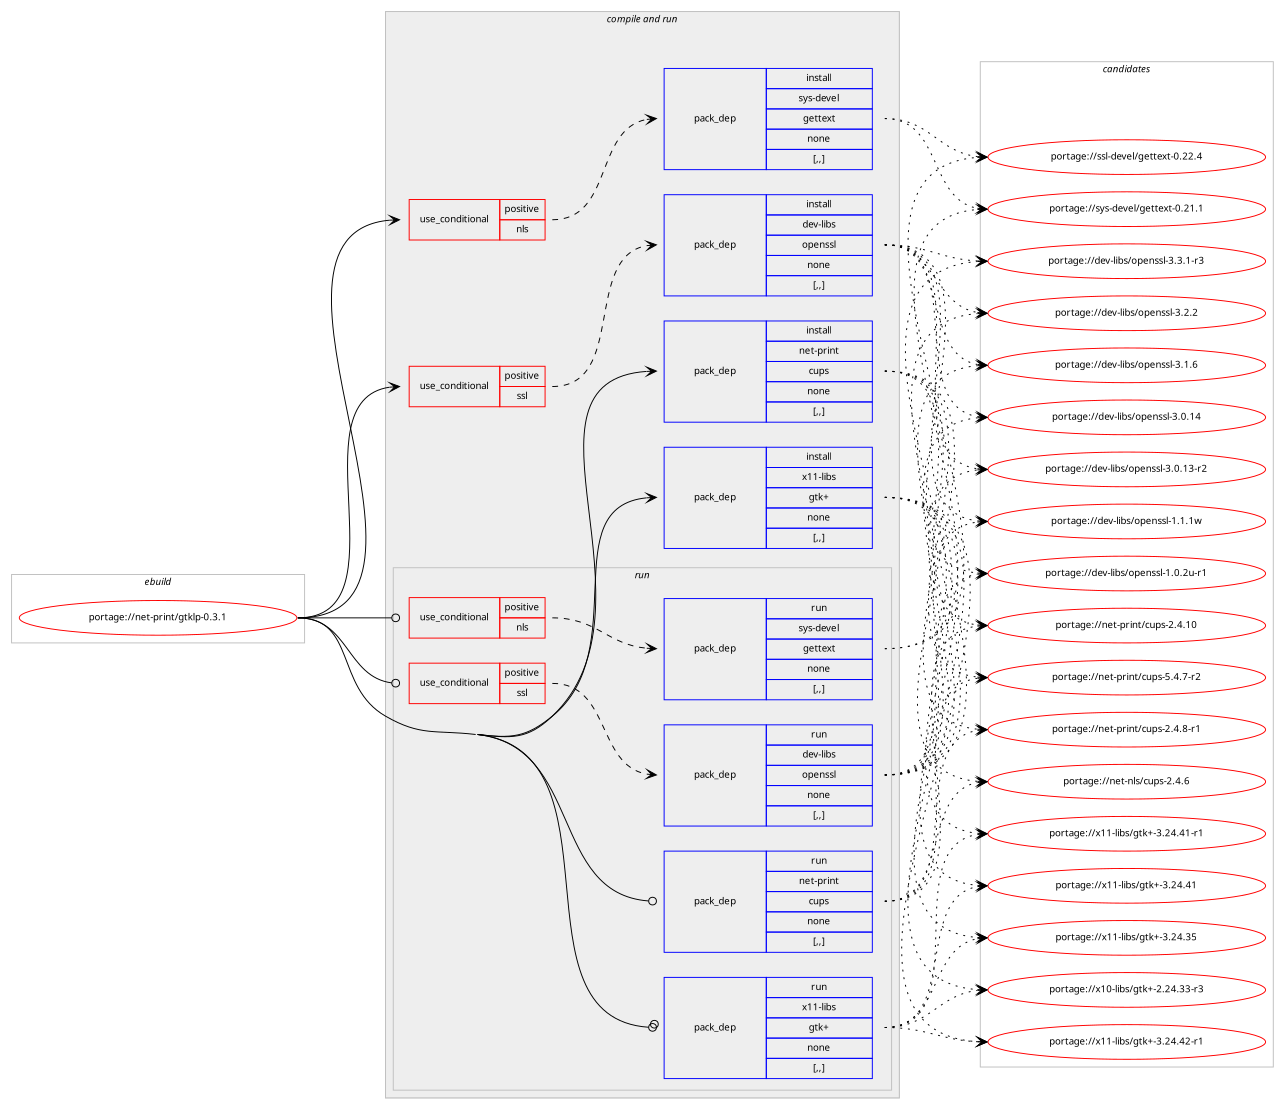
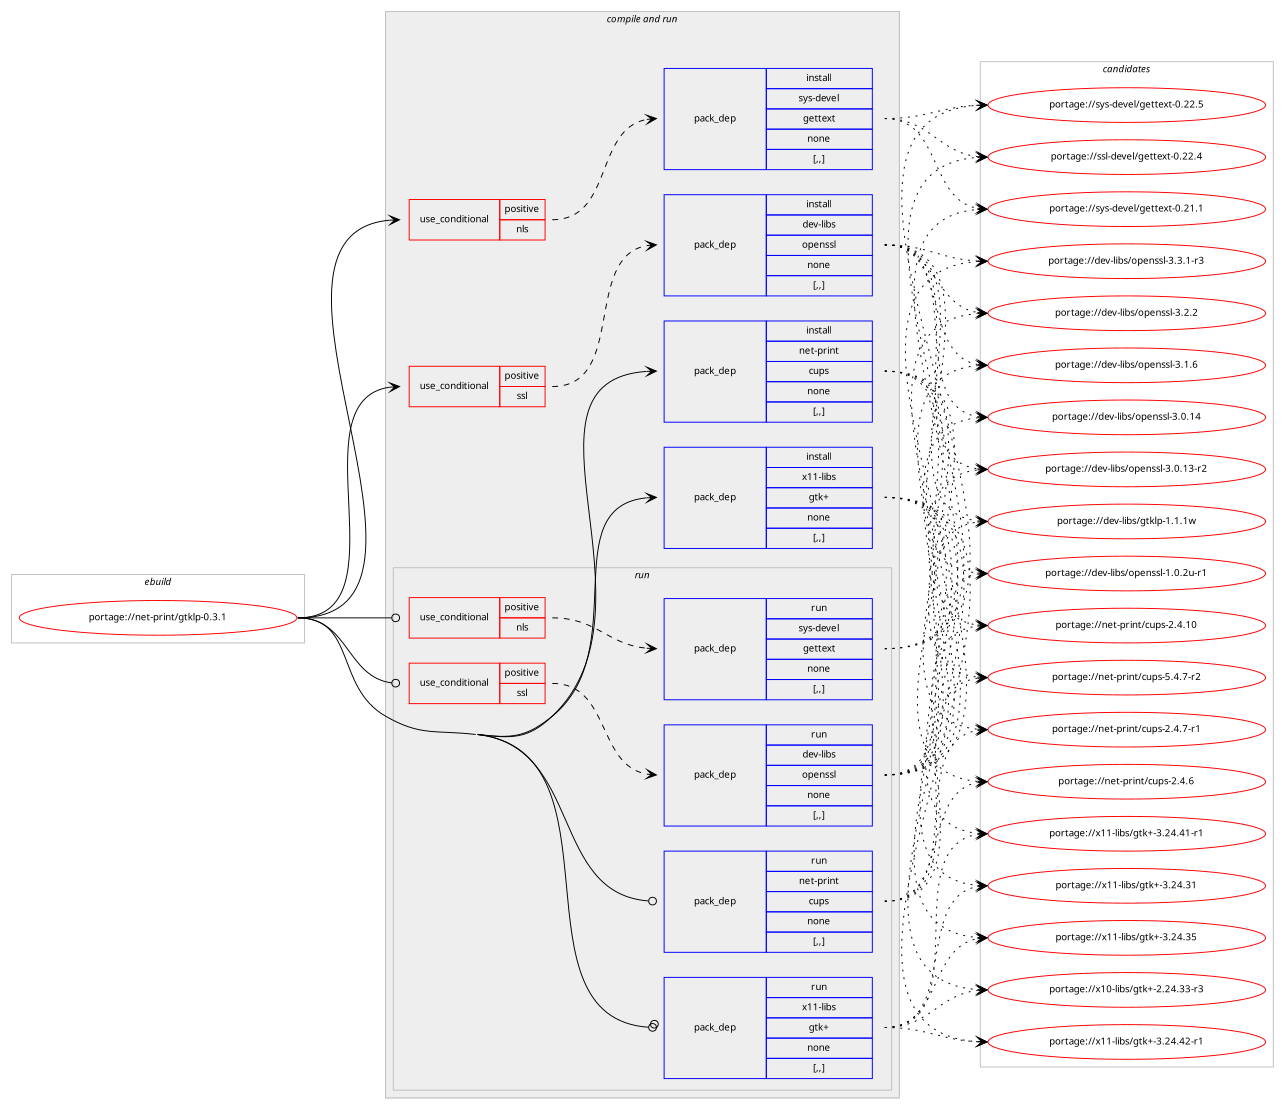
none -> (1127, 105)
(1127, 521) -> (1127, 521)
(1127, 730) -> (1127, 730)
(1127, 782) -> (1127, 782)
(1127, 886) -> (1127, 886)
